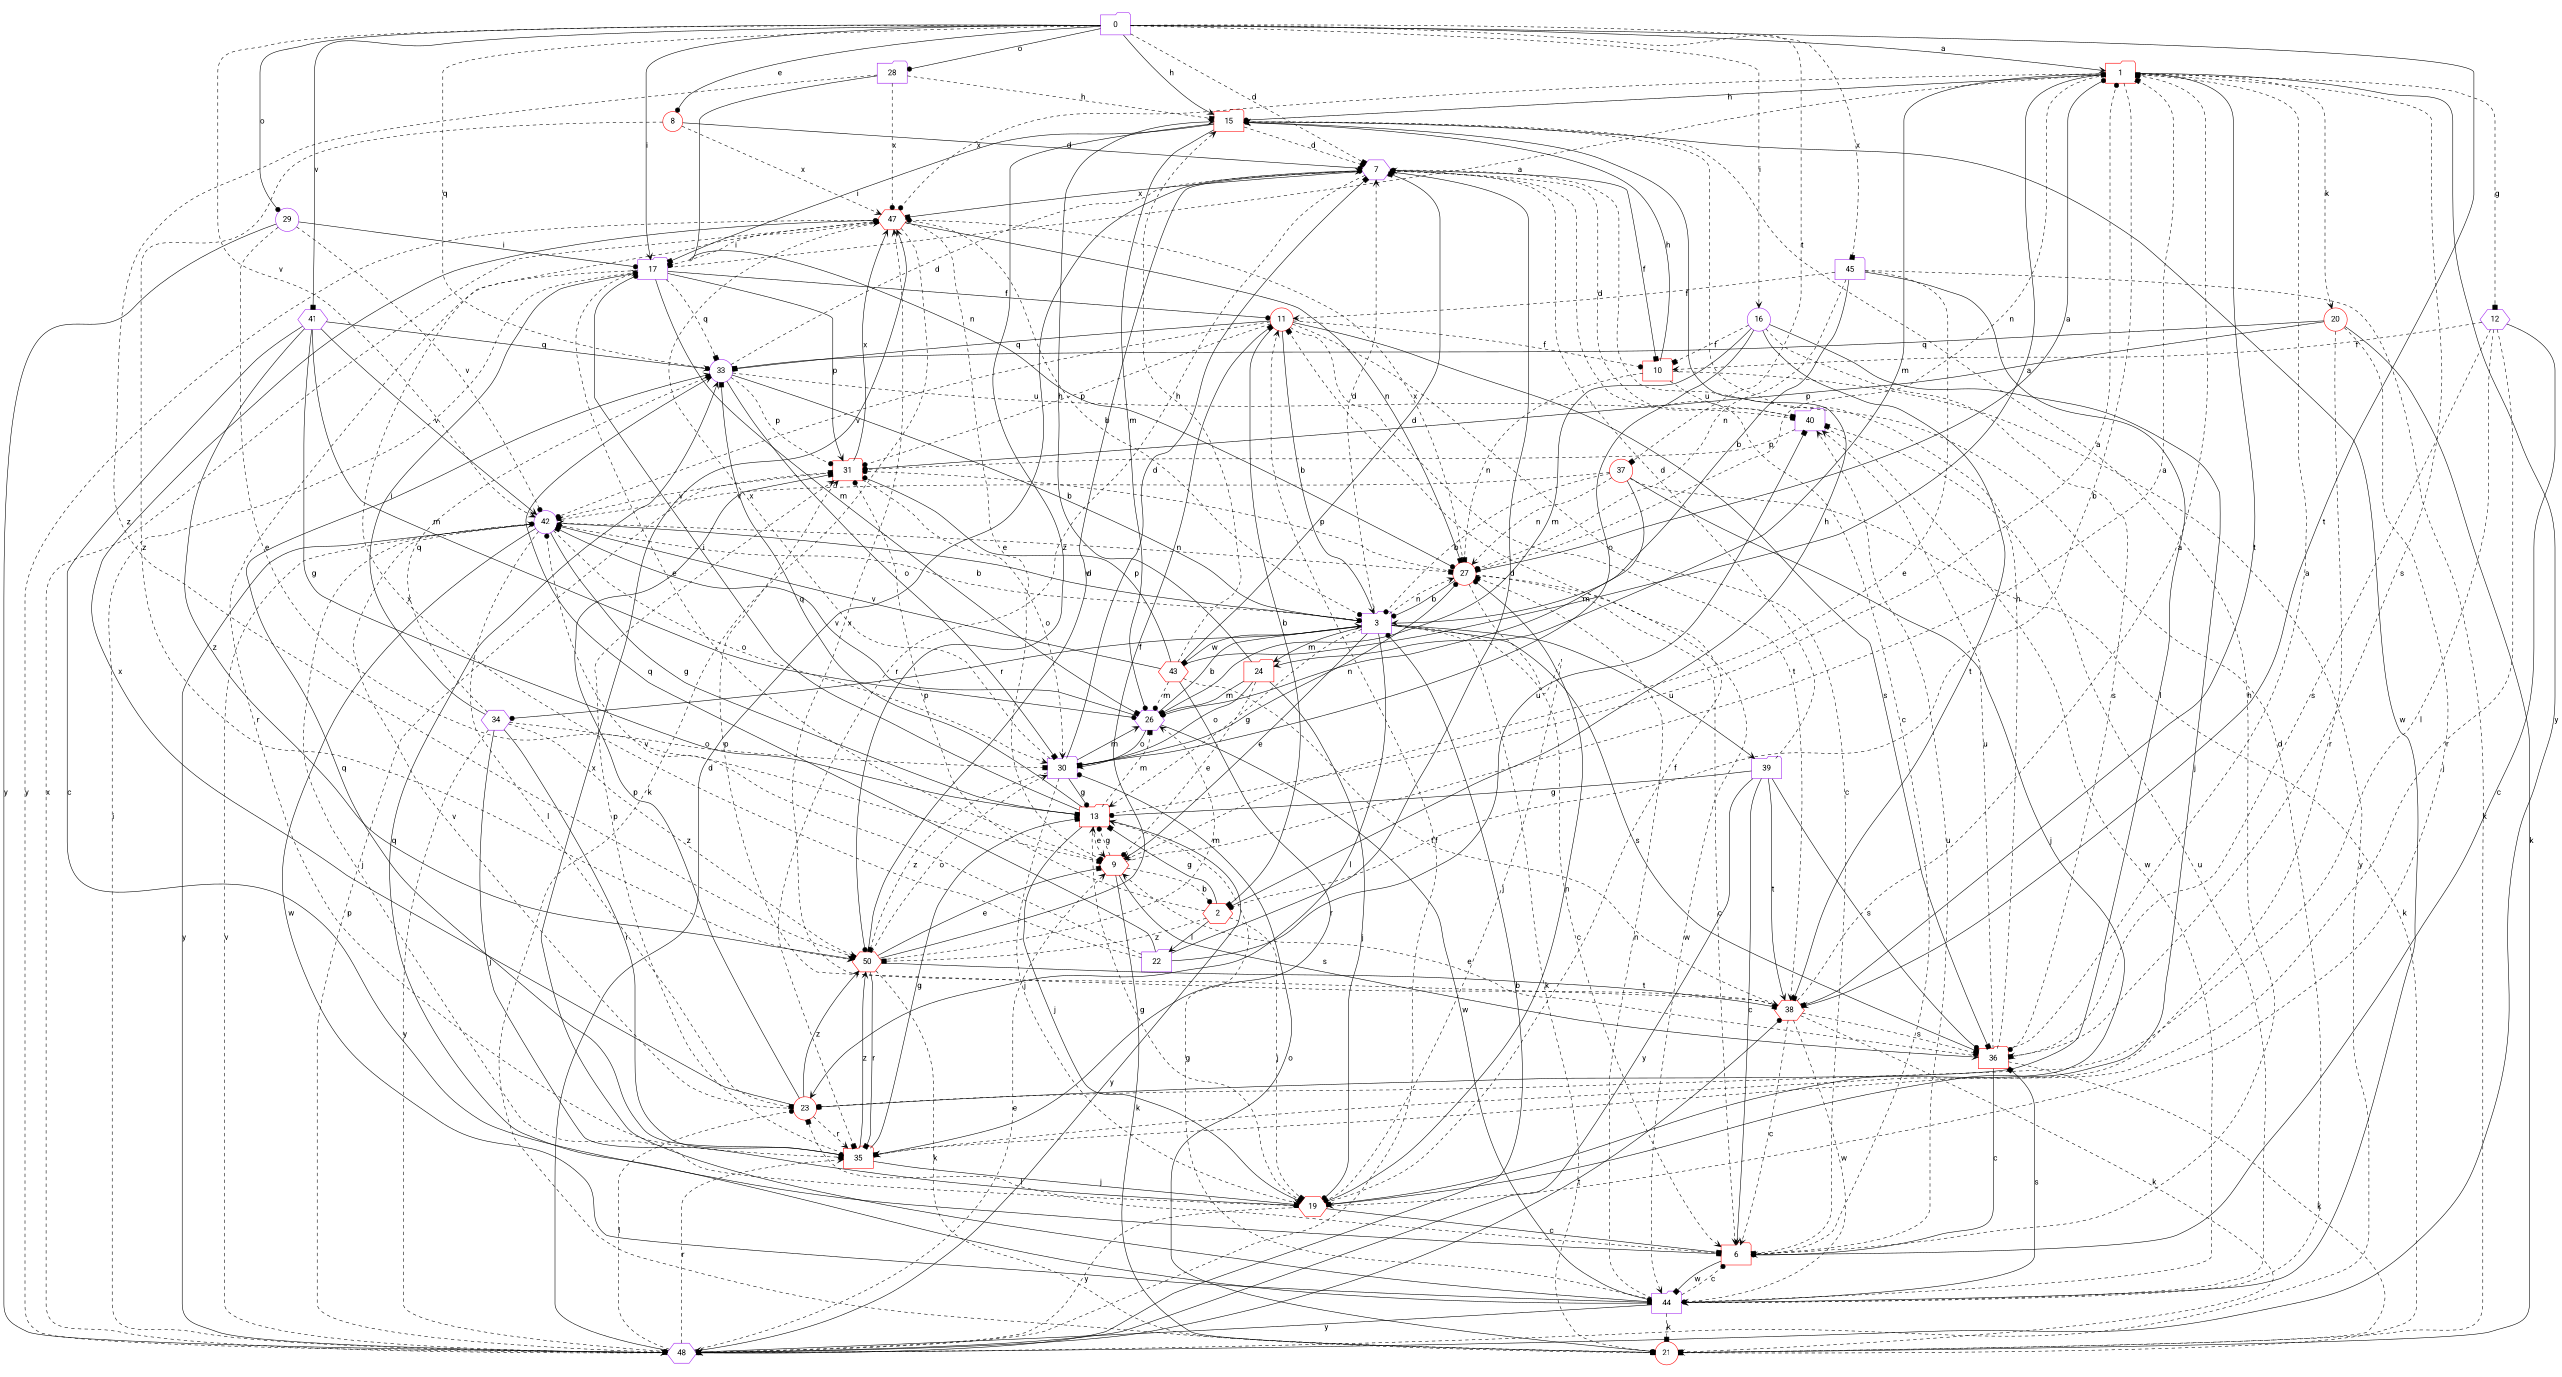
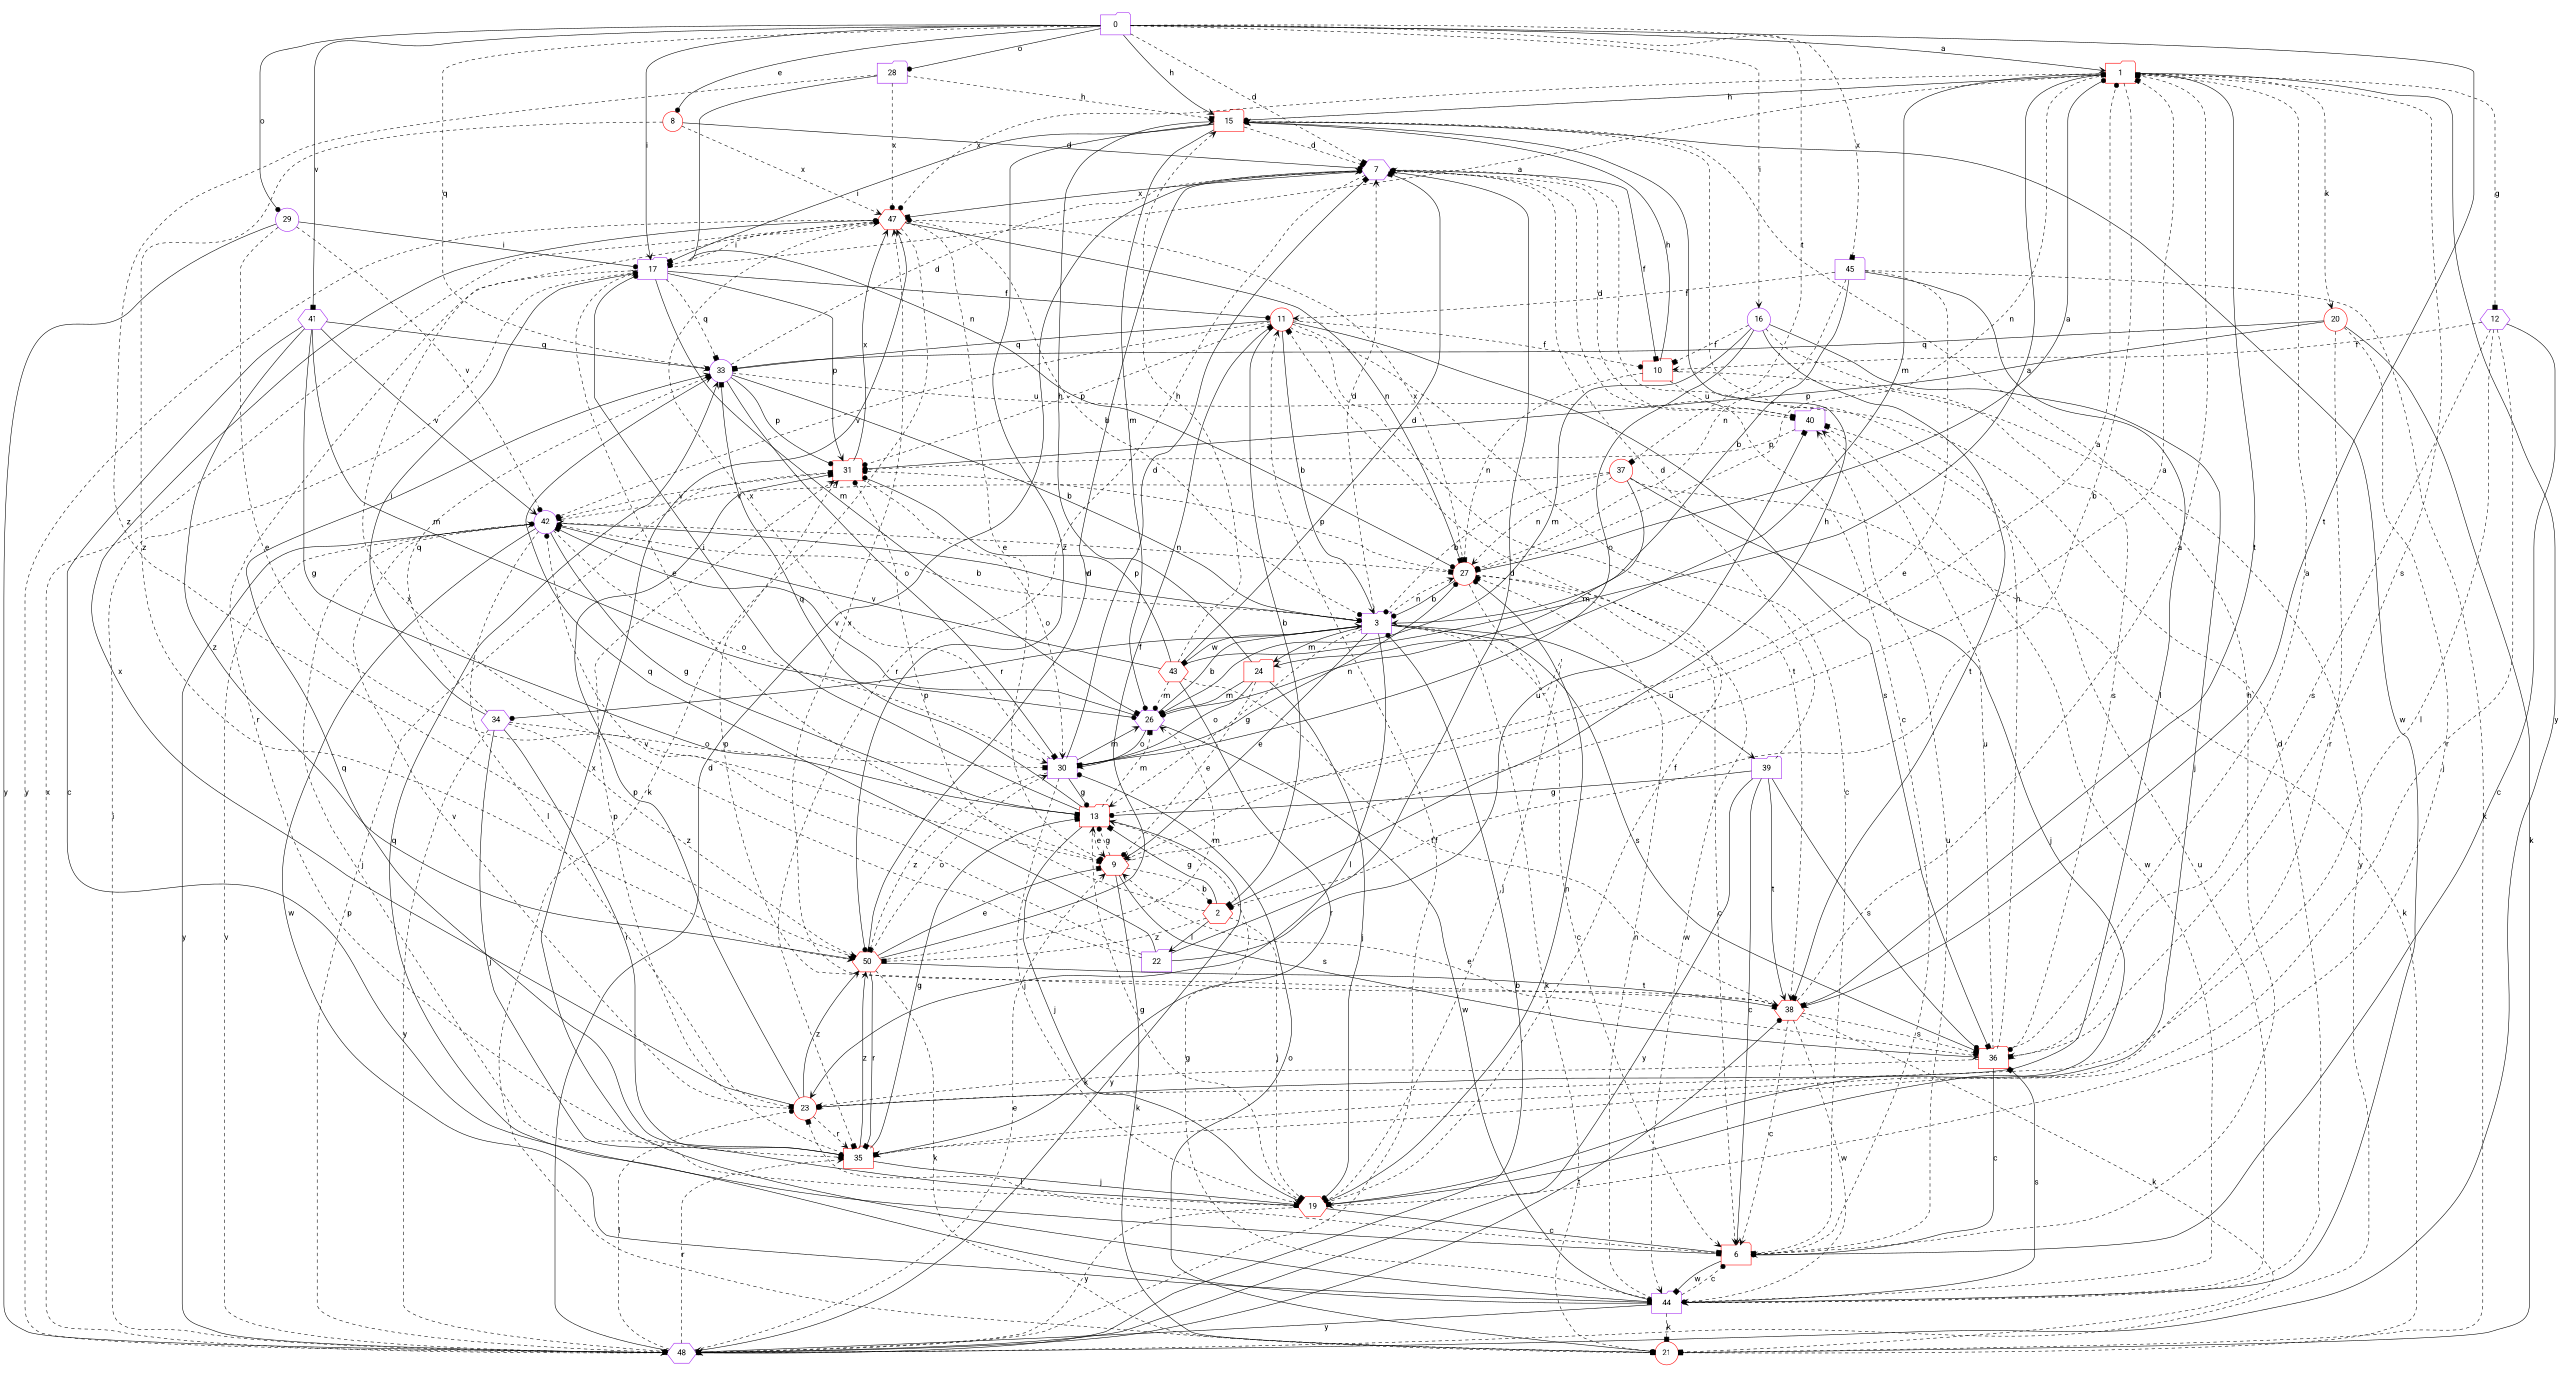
(320, 39) -> none
(773, 428) -> (773, 428)
(2382, 1311) -> (1399, 1070)
